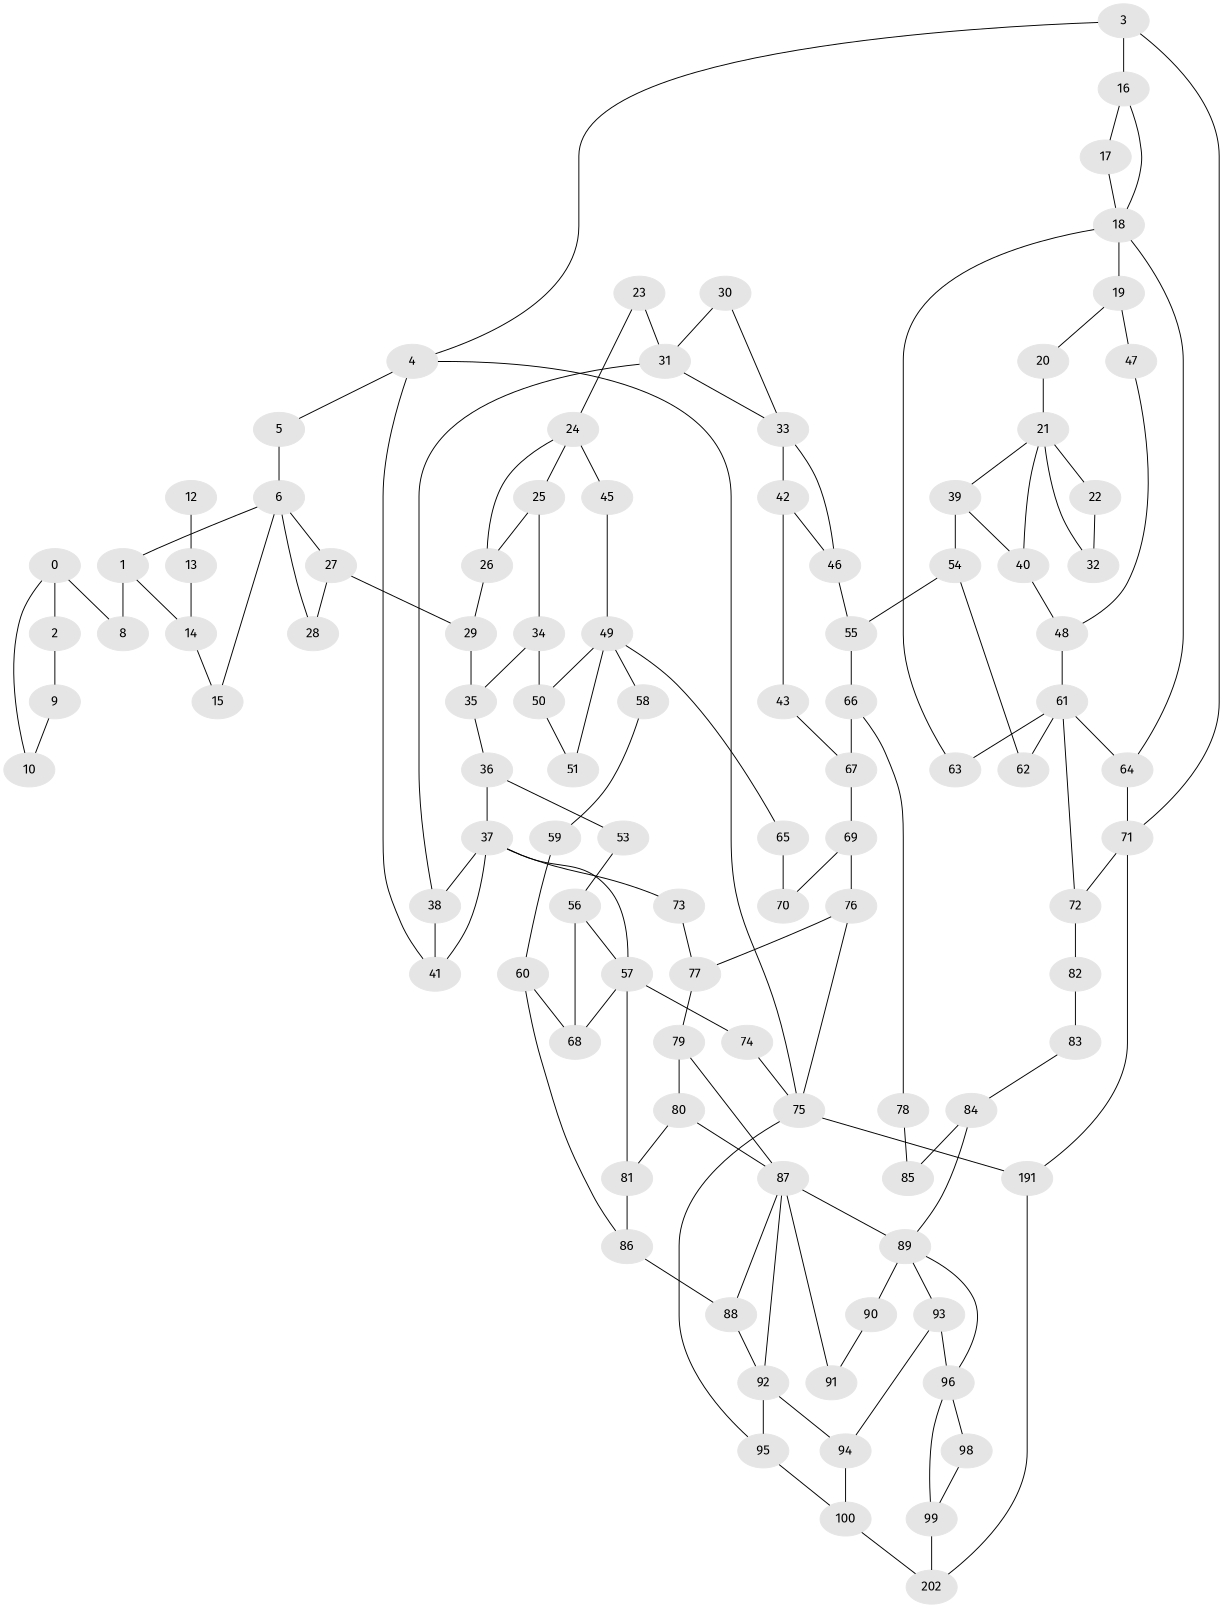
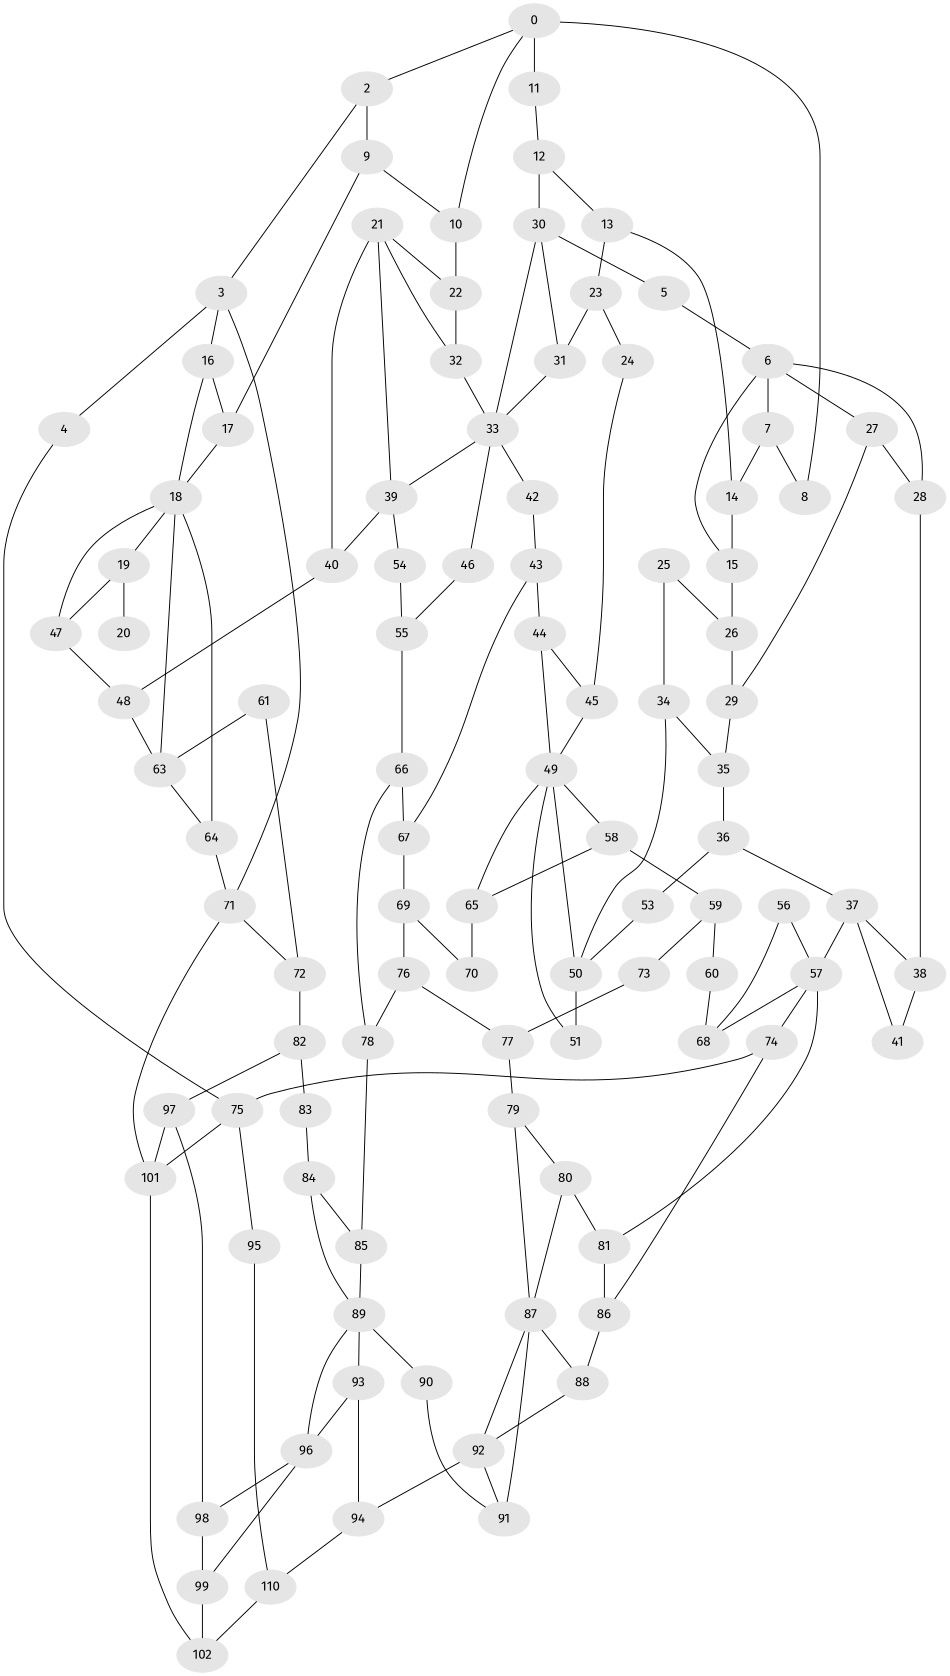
none -> (534, 89)
none -> (294, 191)
none -> (539, 191)
none -> (603, 253)
none -> (456, 259)
none -> (298, 293)
(346, 395) -> (595, 256)
none -> (474, 395)
(1043, 395) -> none
none -> (442, 463)
(556, 464) -> none
(503, 484) -> (732, 600)
(809, 532) -> none
none -> (91, 548)
(419, 554) -> (920, 736)
(123, 566) -> (768, 429)
none -> (540, 634)
(1062, 668) -> (142, 736)
(383, 672) -> none
(1095, 736) -> (186, 804)
(1023, 770) -> none
(600, 871) -> (612, 940)
none -> (542, 872)
(610, 880) -> (680, 940)
(826, 1008) -> (386, 1008)
none -> (169, 1110)
(558, 1116) -> (691, 1180)
(1027, 1179) -> (150, 1179)
(844, 1213) -> (360, 1281)
(763, 1417) -> (491, 1485)
(846, 1519) -> (271, 1587)
(932, 1587) -> (202, 1655)
